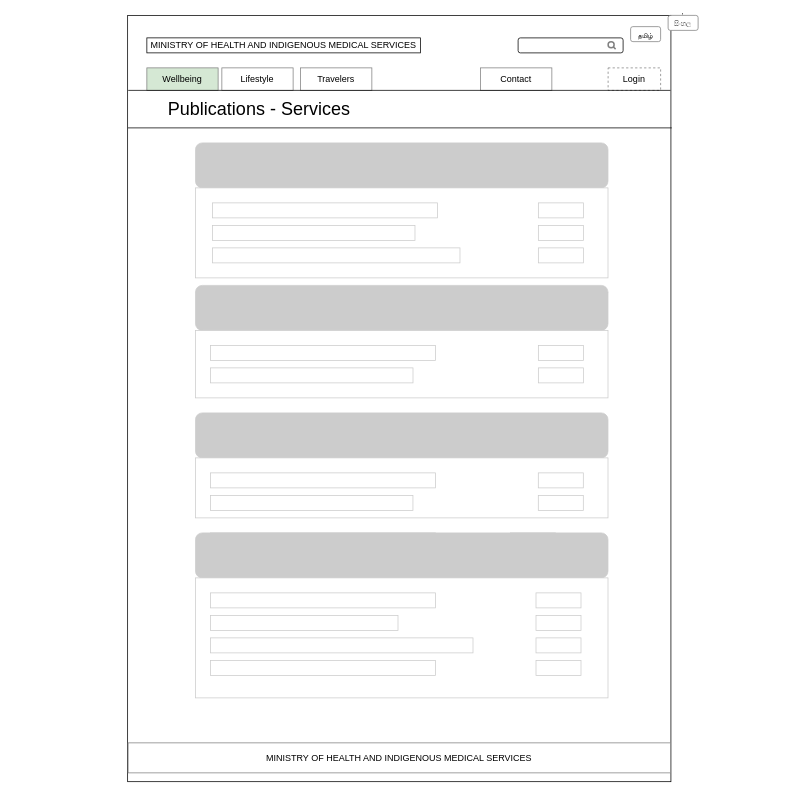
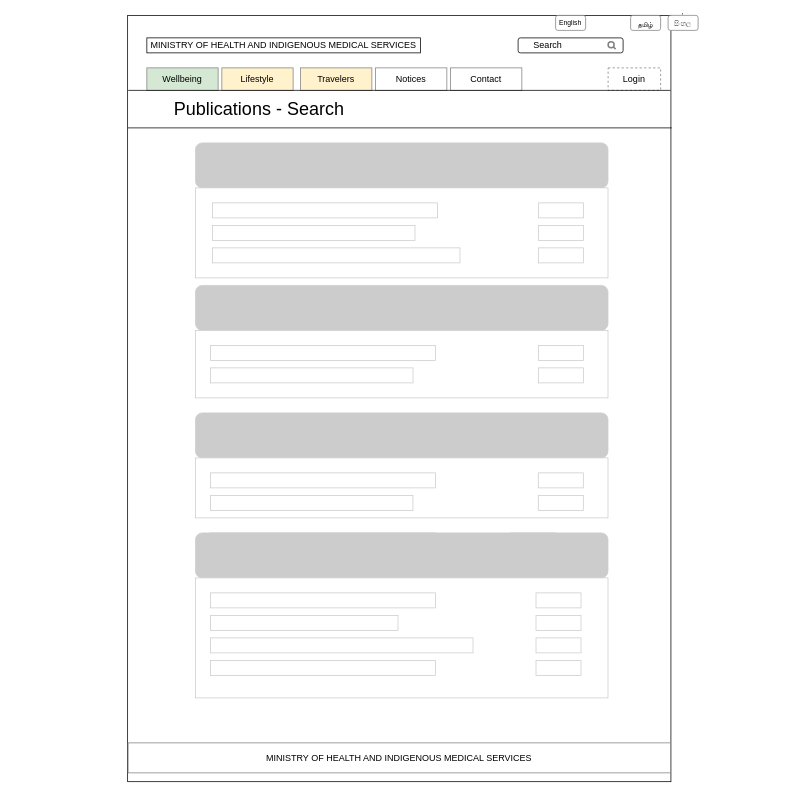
none -> (570, 23)
(645, 34) -> (645, 23)
none -> (548, 45)
(257, 79) -> (257, 79)
(336, 79) -> (336, 79)
none -> (411, 79)
(516, 79) -> (486, 79)
(259, 109) -> (259, 109)
